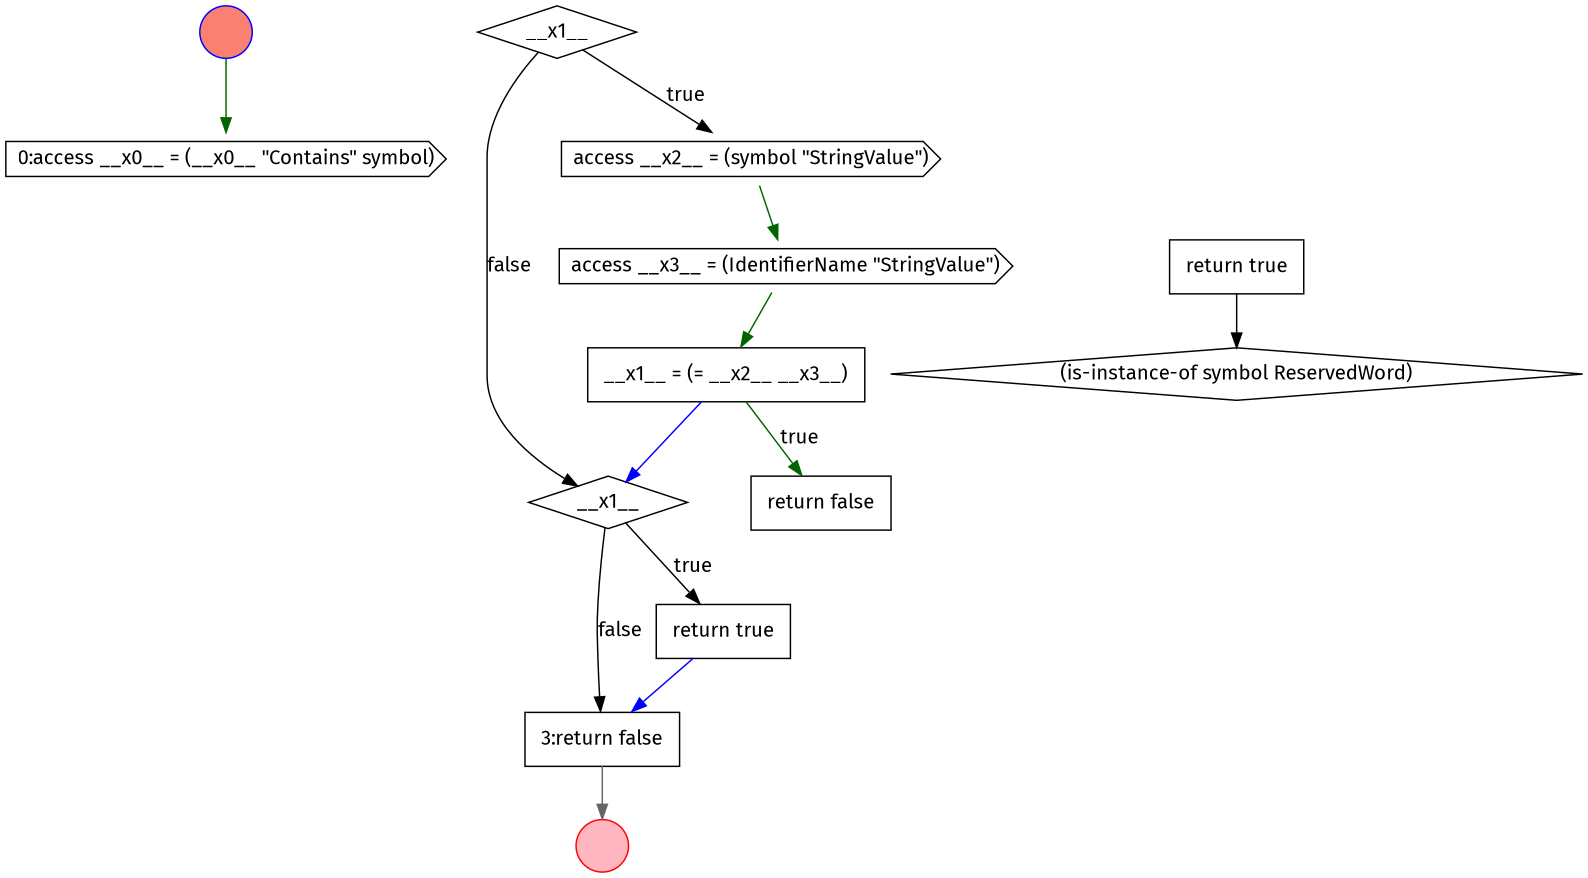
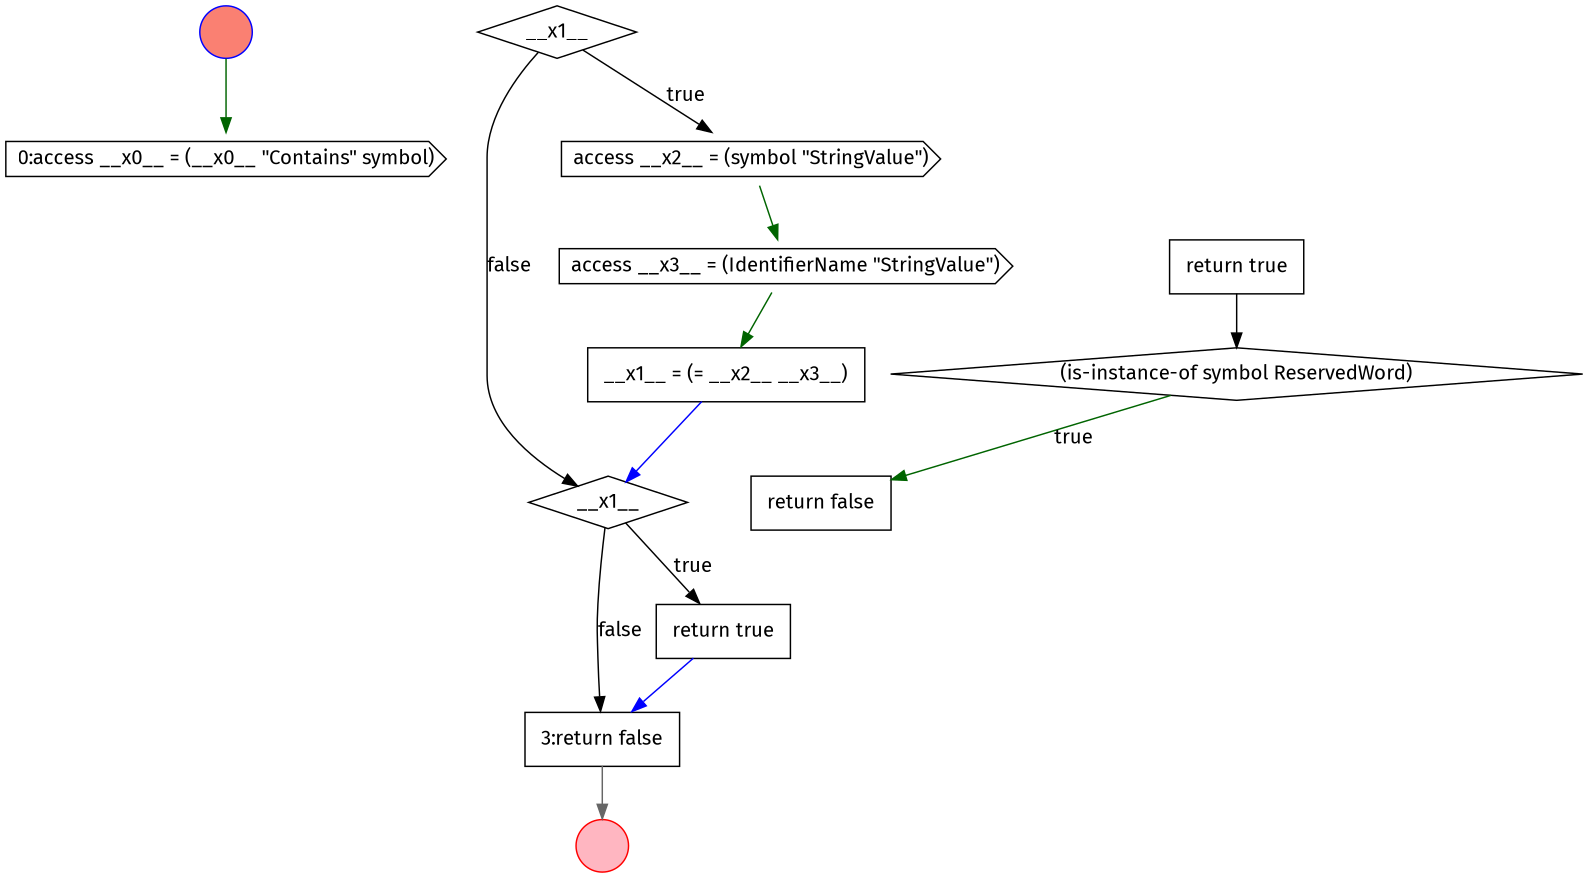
(769, 433) -> (1038, 435)
